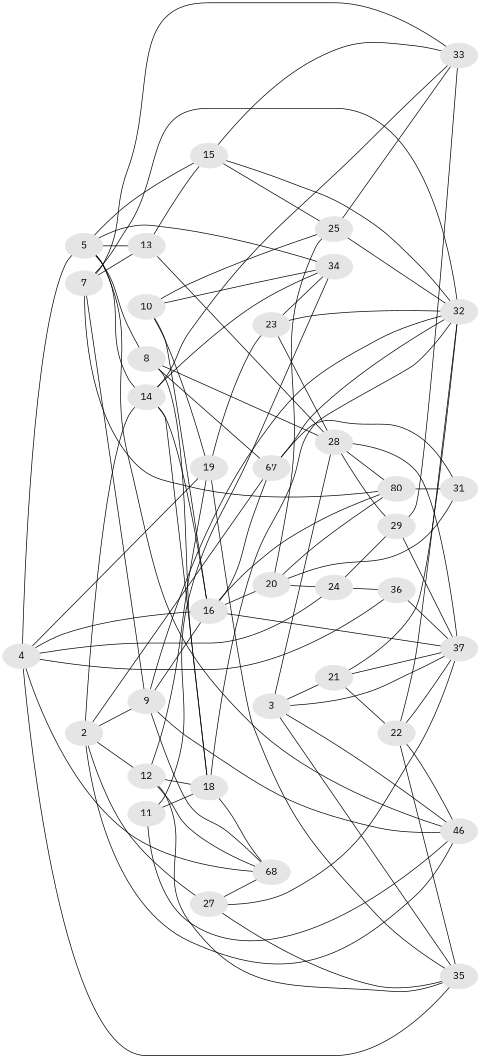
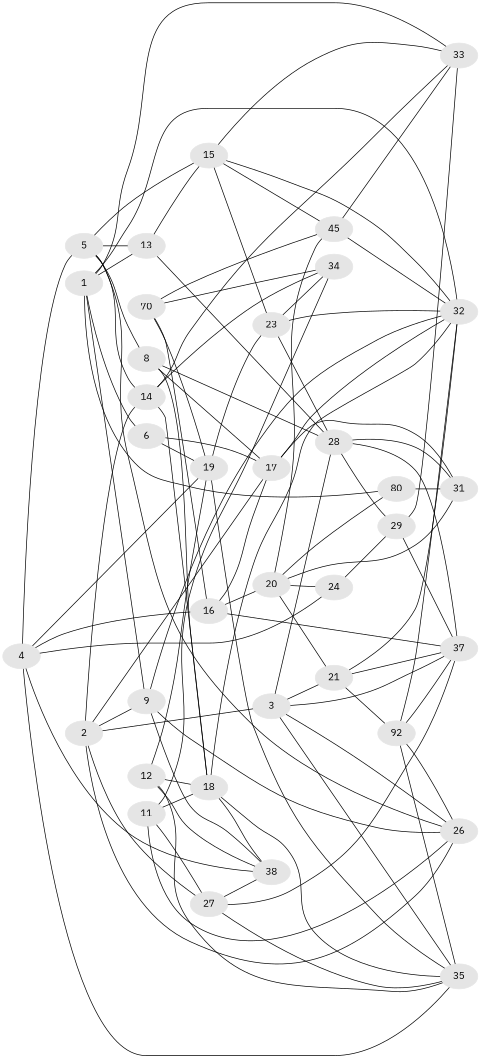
(334, 229) -> (334, 229)
(208, 234) -> none
none -> (240, 240)
(84, 283) -> (84, 283)
(147, 307) -> (147, 307)
none -> (147, 436)
(365, 466) -> (407, 444)
(272, 468) -> (272, 468)
(189, 501) -> none
(292, 536) -> none
(397, 590) -> none
none -> (303, 631)
(172, 665) -> none
(397, 733) -> (397, 733)
(115, 755) -> (178, 720)
(459, 831) -> (459, 831)
none -> (185, 865)
(272, 872) -> (272, 872)
none -> (305, 917)
